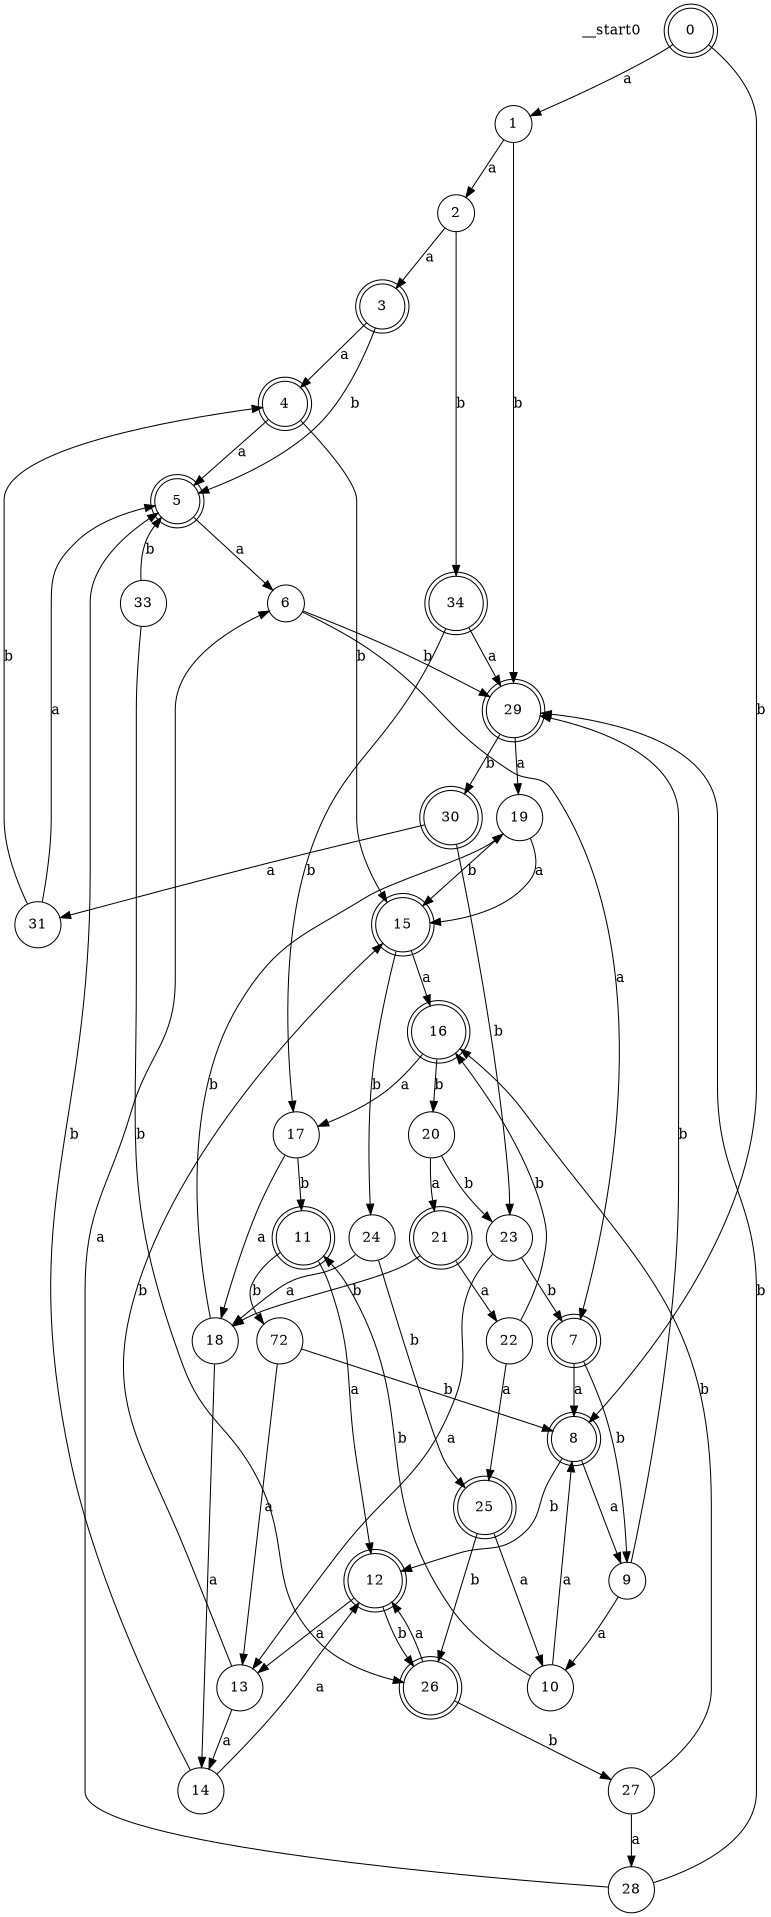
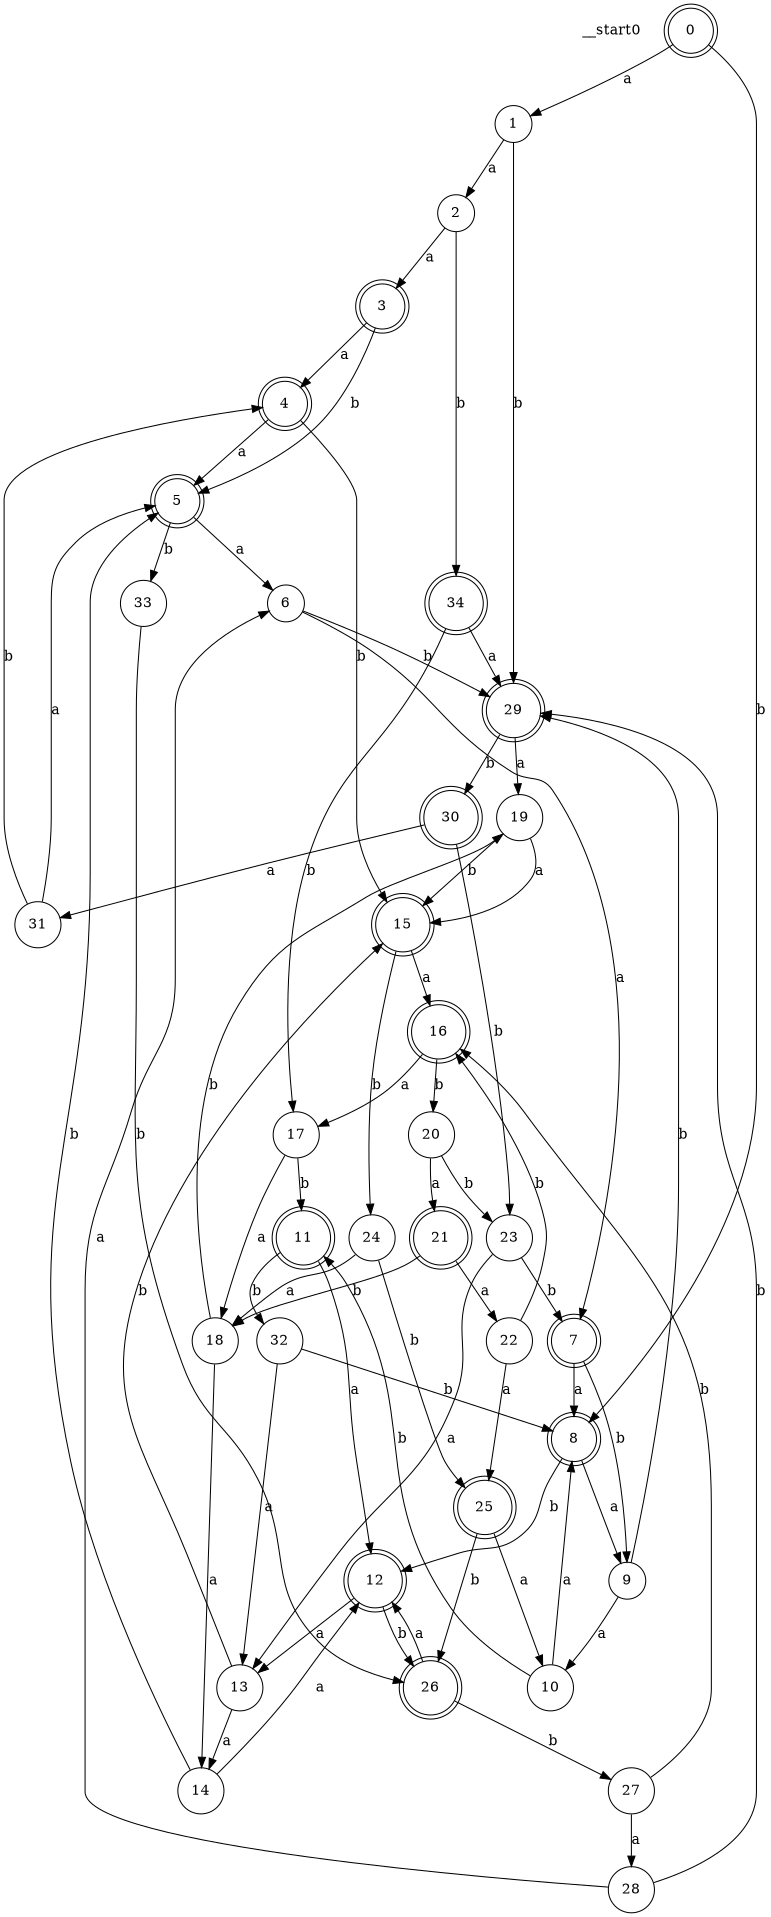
(143, 551) -> (162, 547)
(280, 1341) -> (280, 1341)
